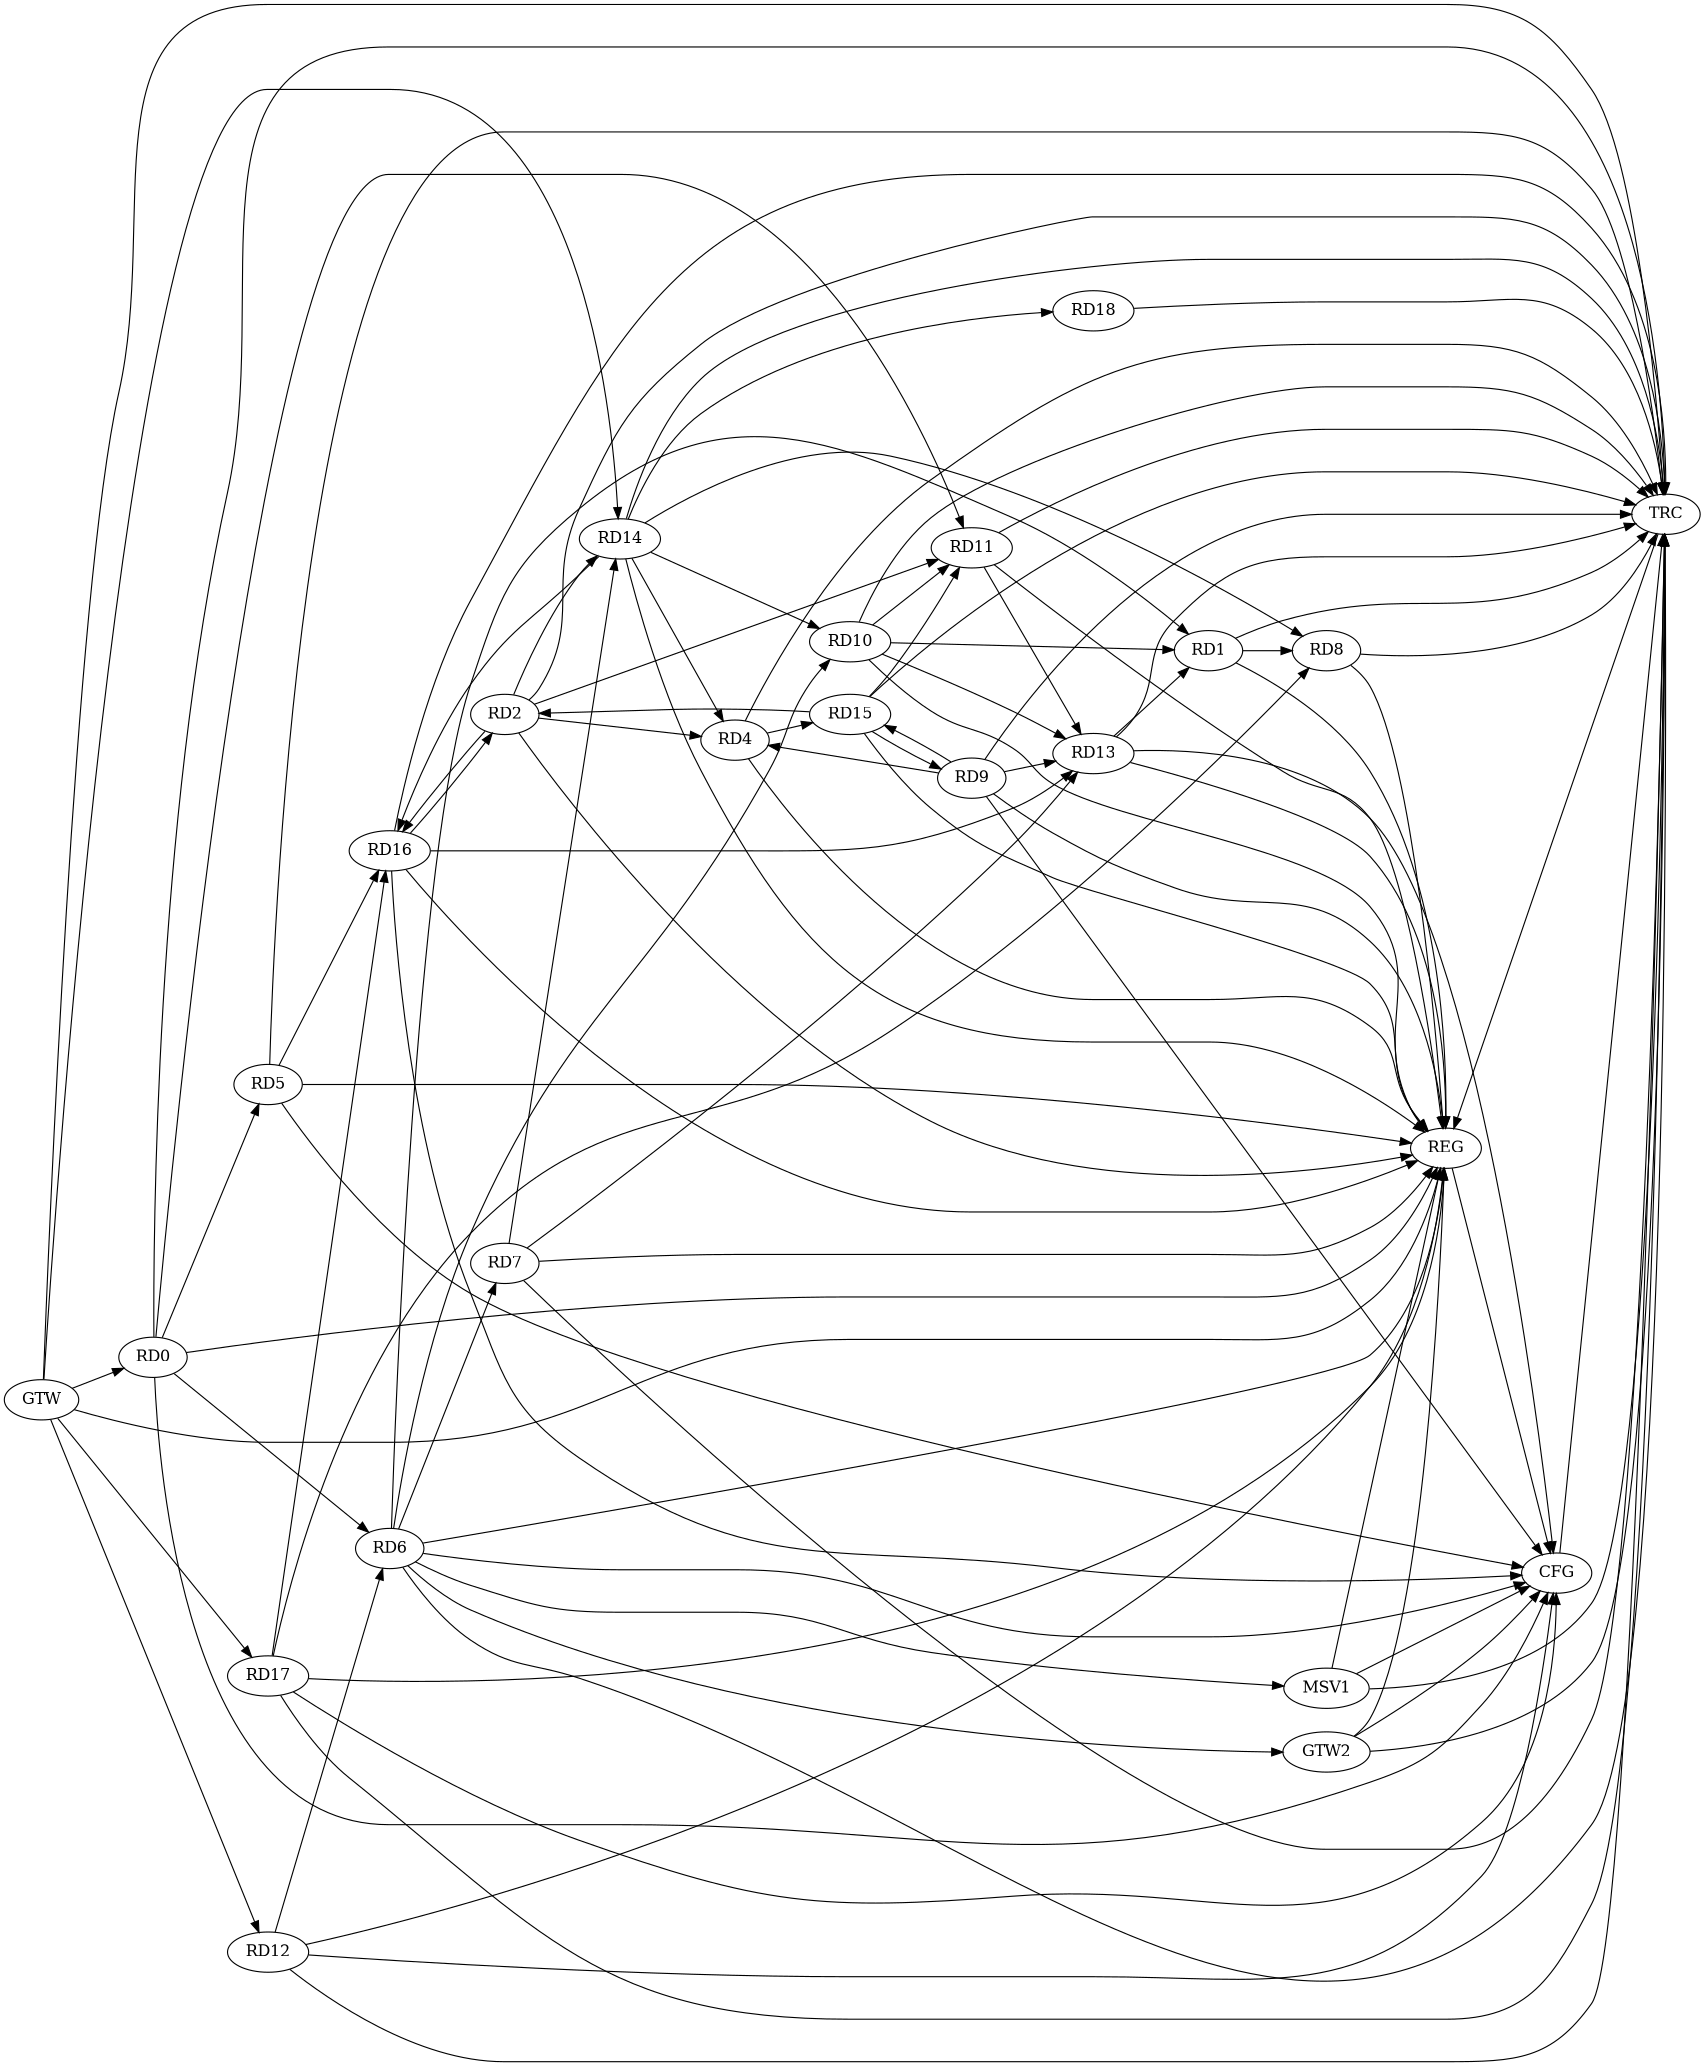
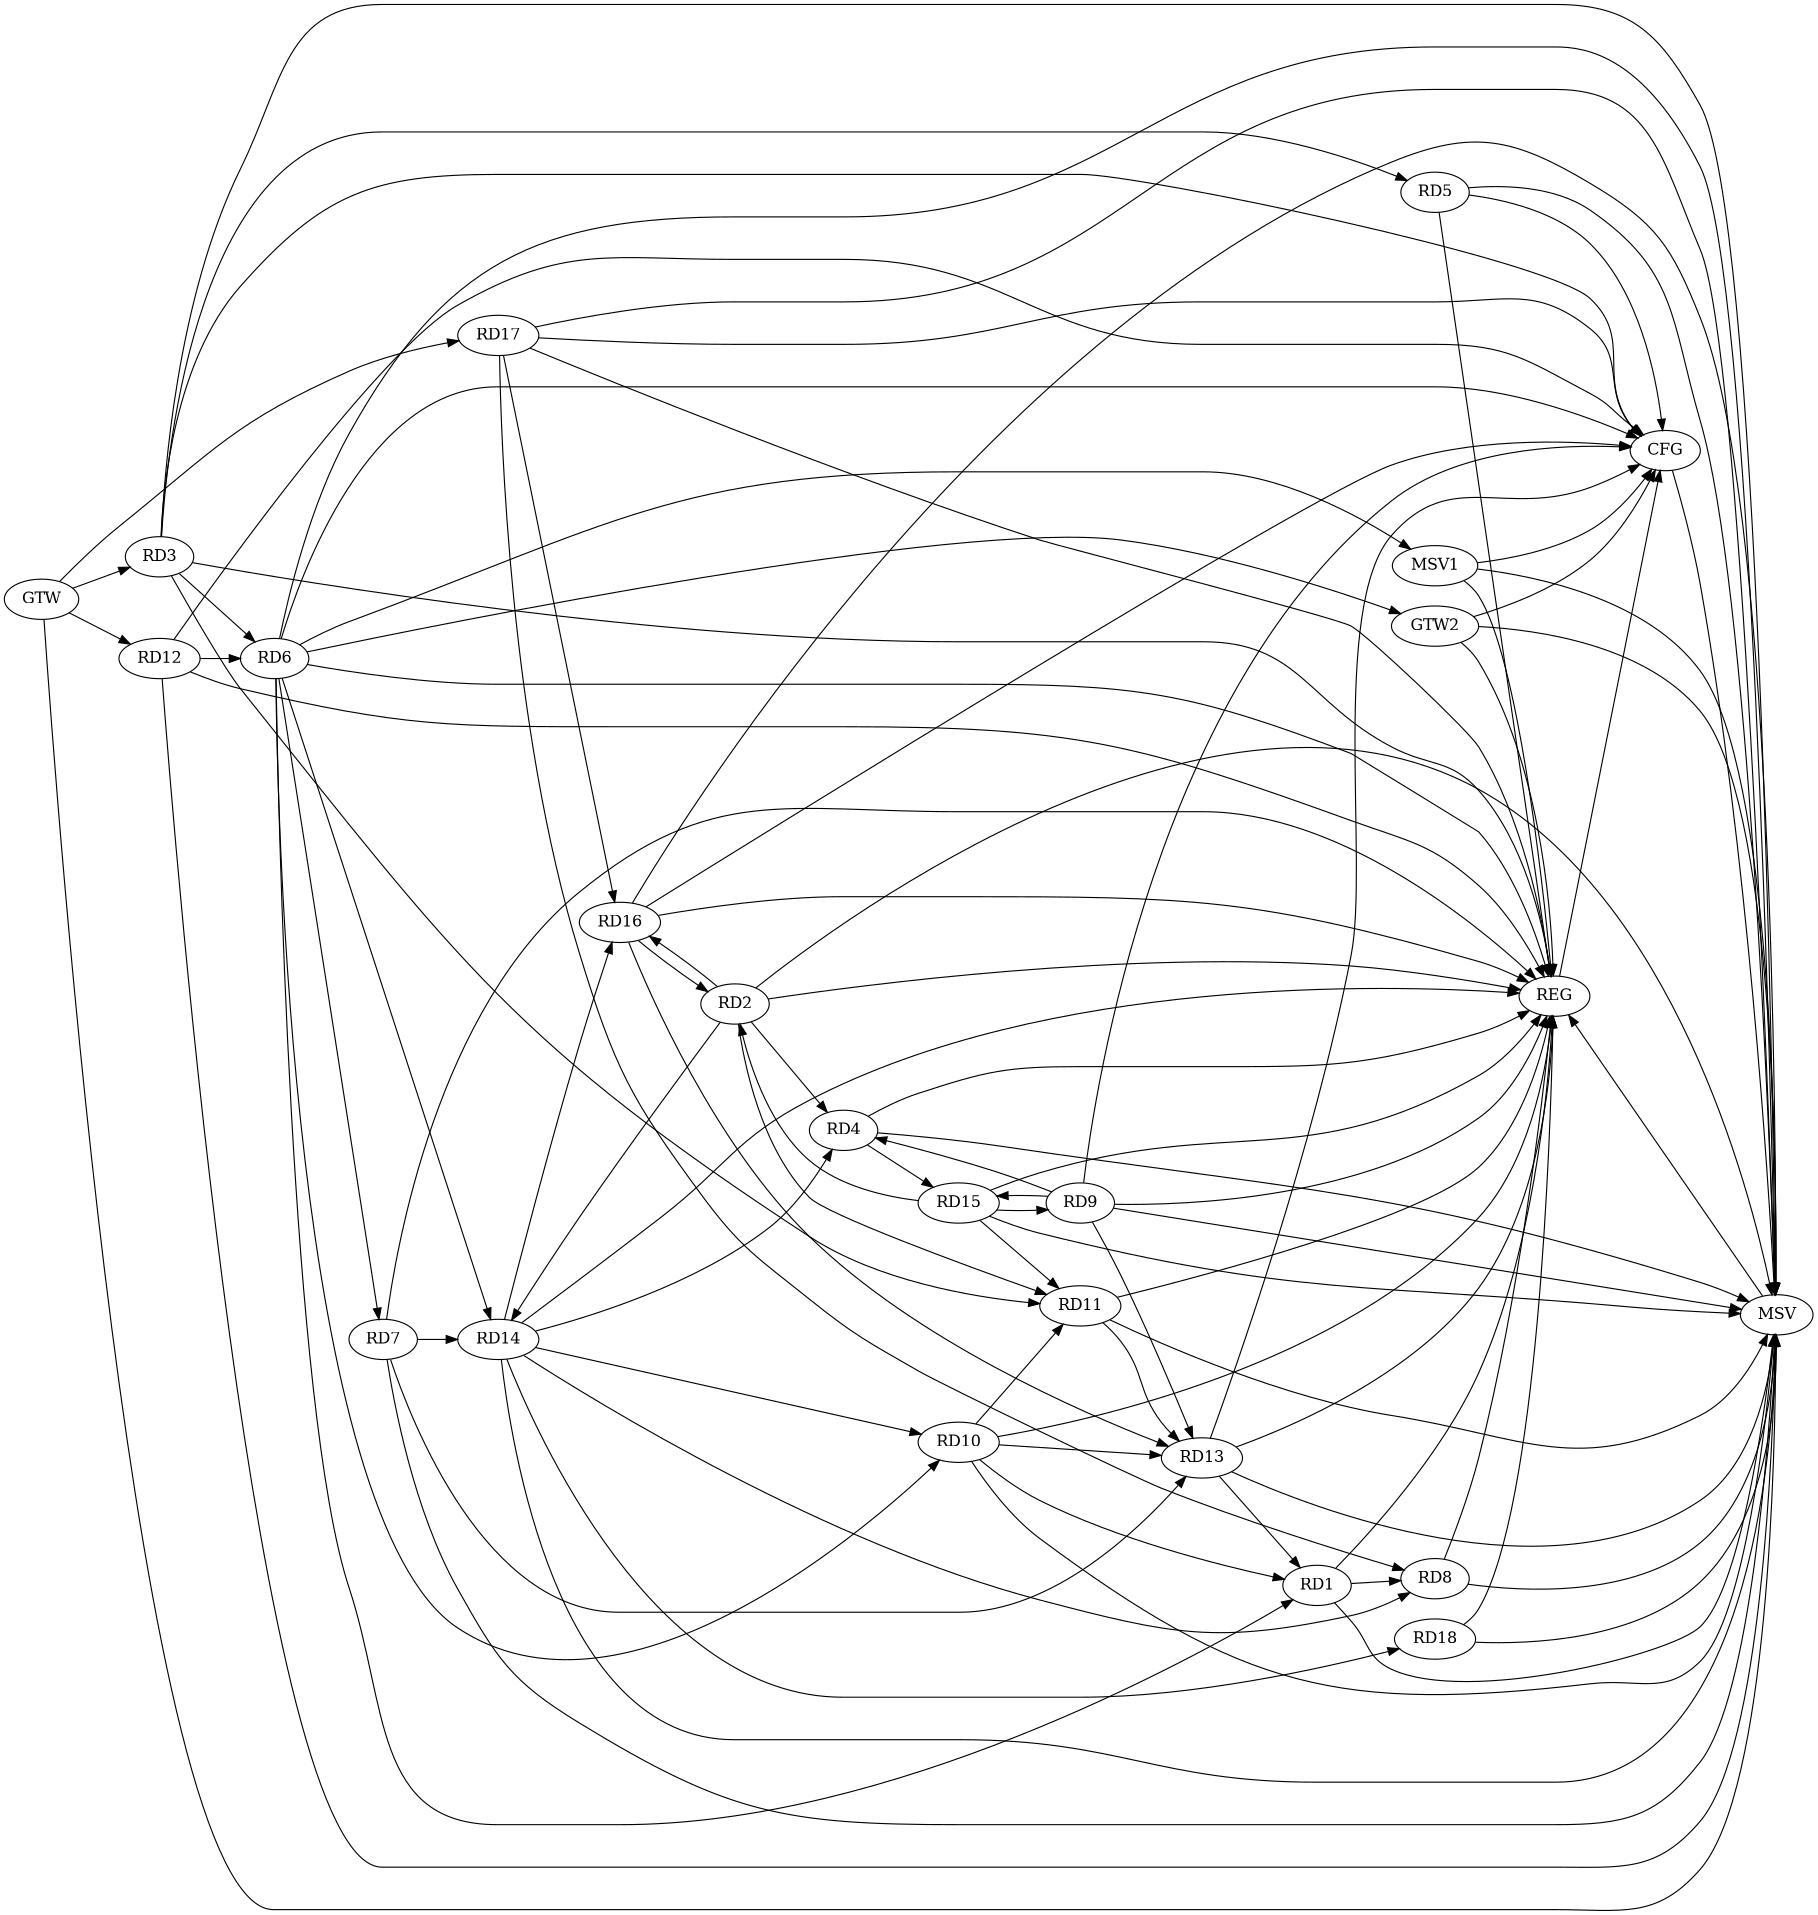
(149, 402) -> (385, 993)
(1666, 514) -> (1777, 1315)
(326, 973) -> none
(788, 1343) -> (1536, 1333)
(153, 1357) -> (160, 557)
